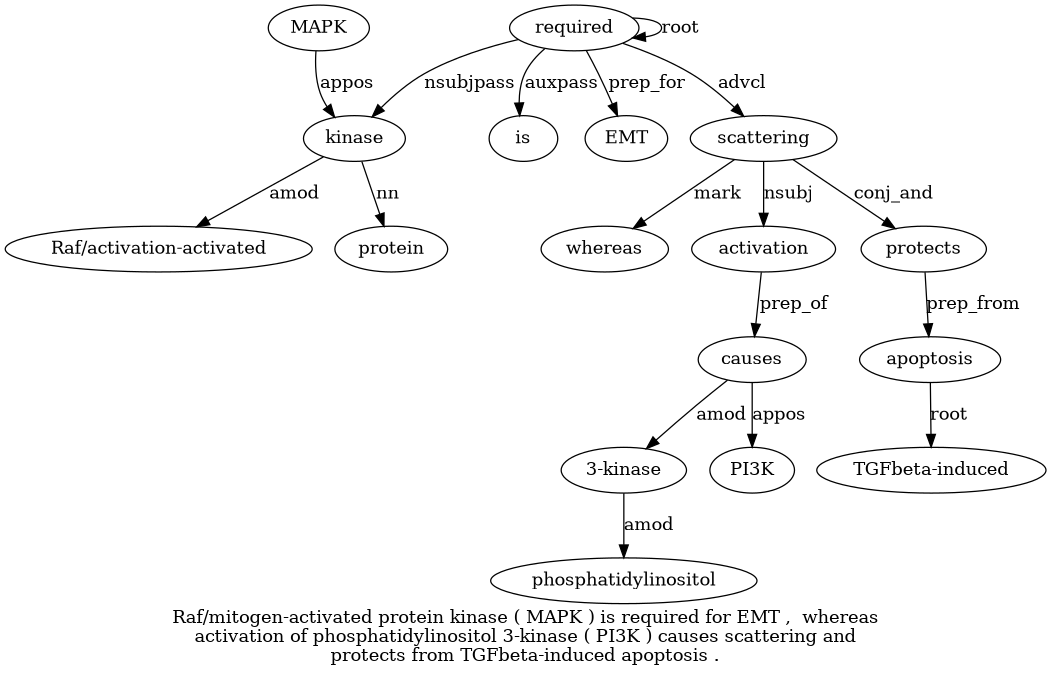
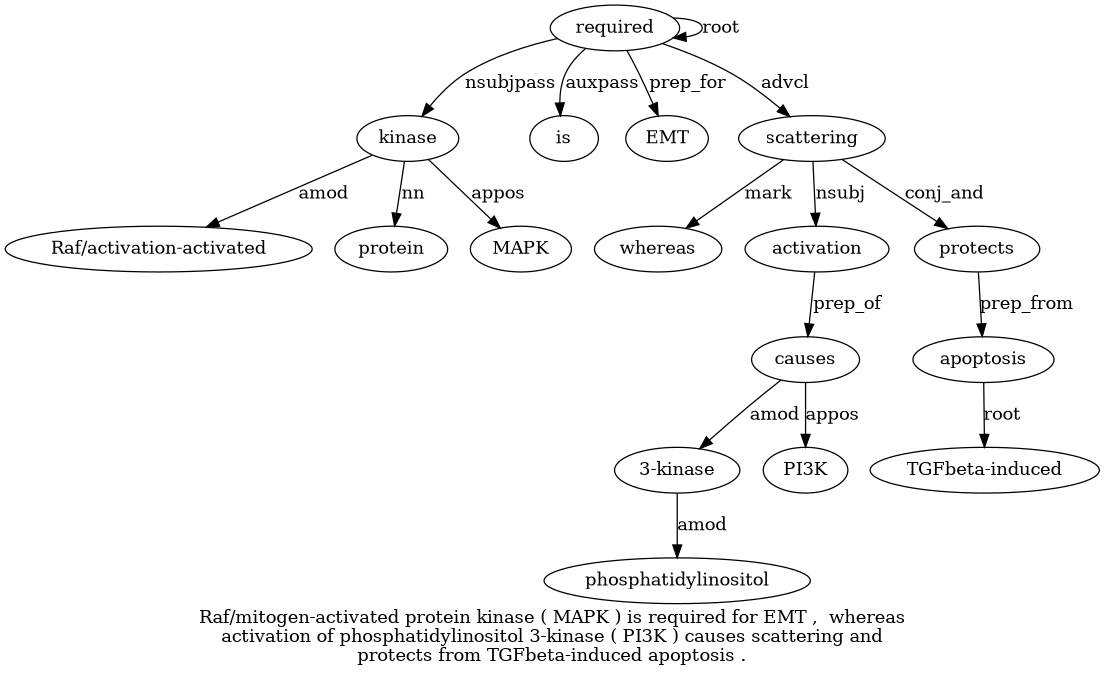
(317, 80) -> (460, 189)
